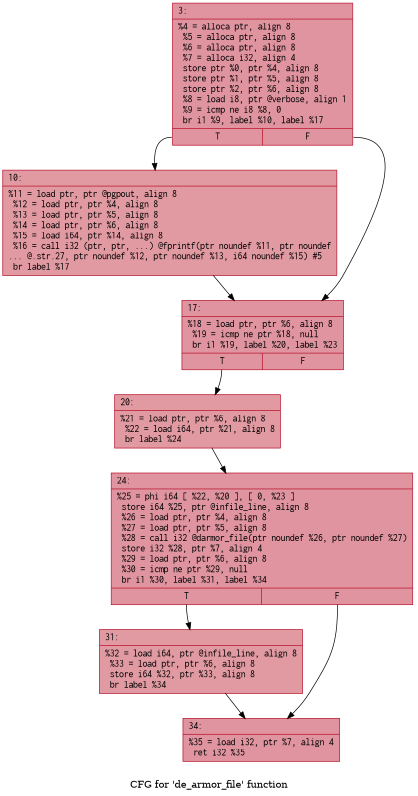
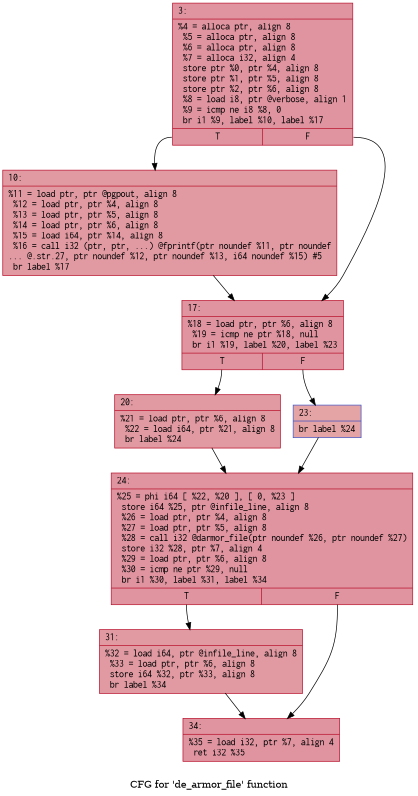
none -> (327, 421)
